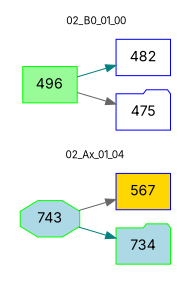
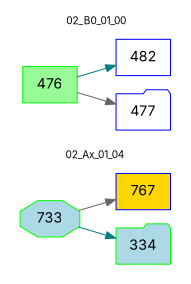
(50, 85) -> (50, 85)
(143, 112) -> (143, 112)
(143, 192) -> (143, 192)
(50, 219) -> (50, 219)
(143, 246) -> (143, 246)
